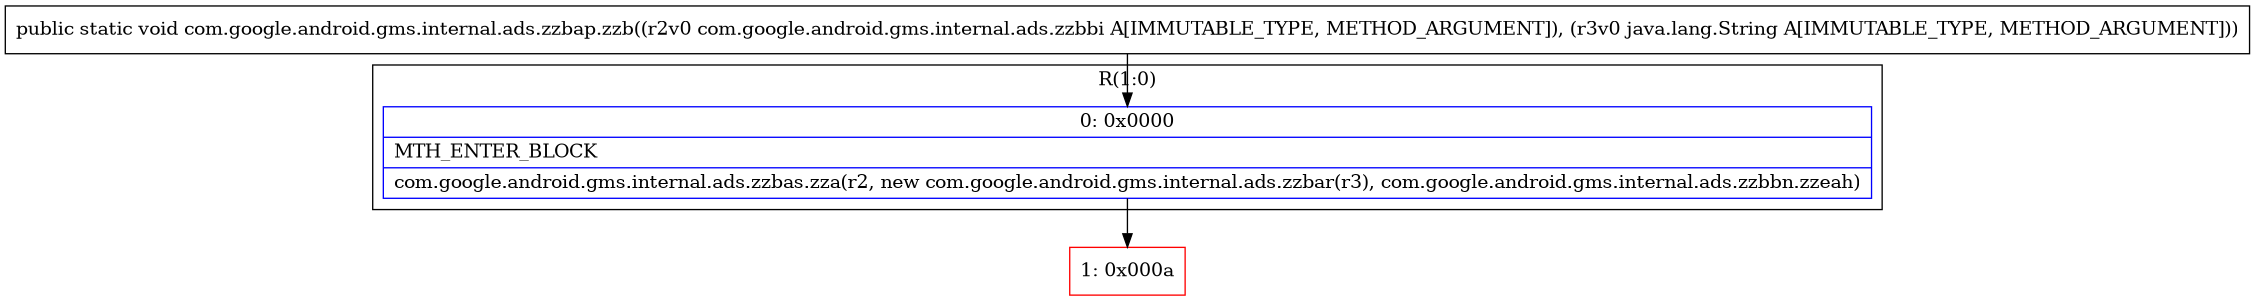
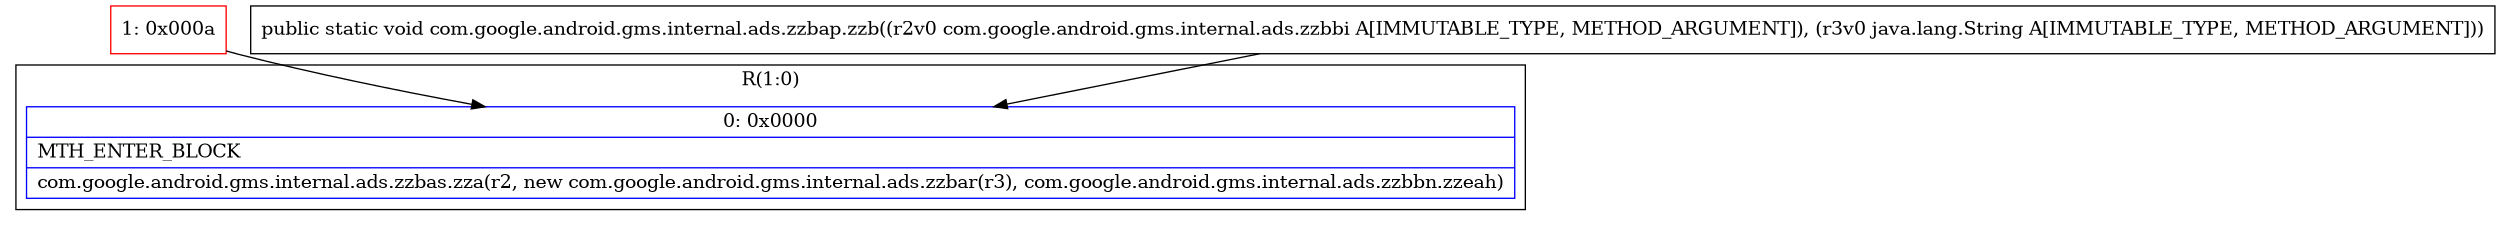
(1127, 218) -> (349, 80)
